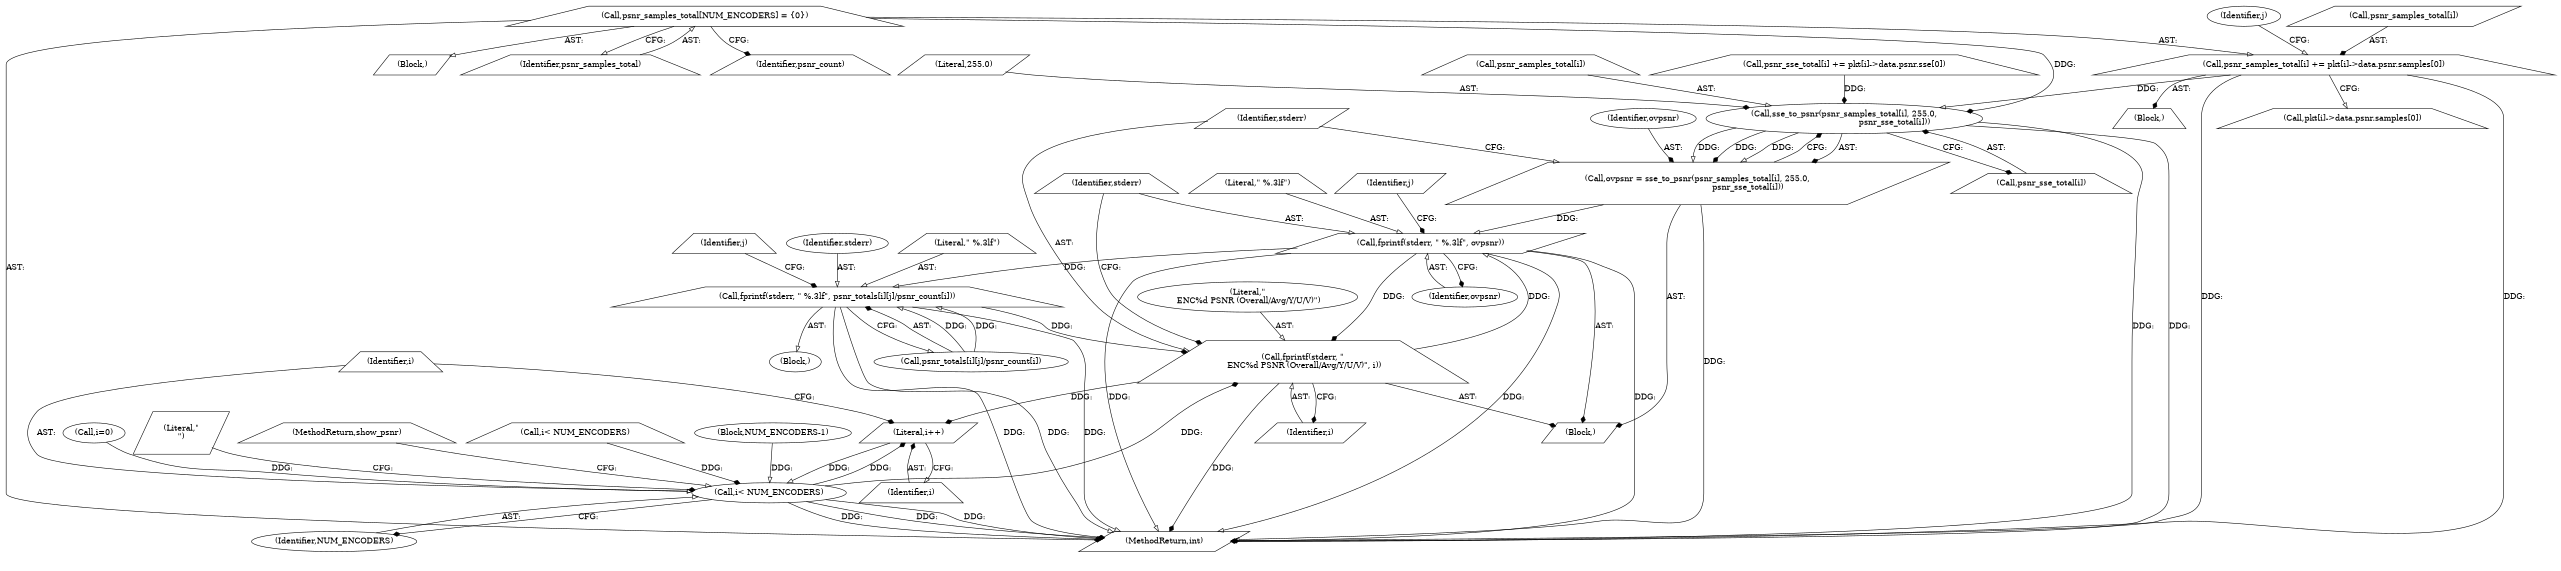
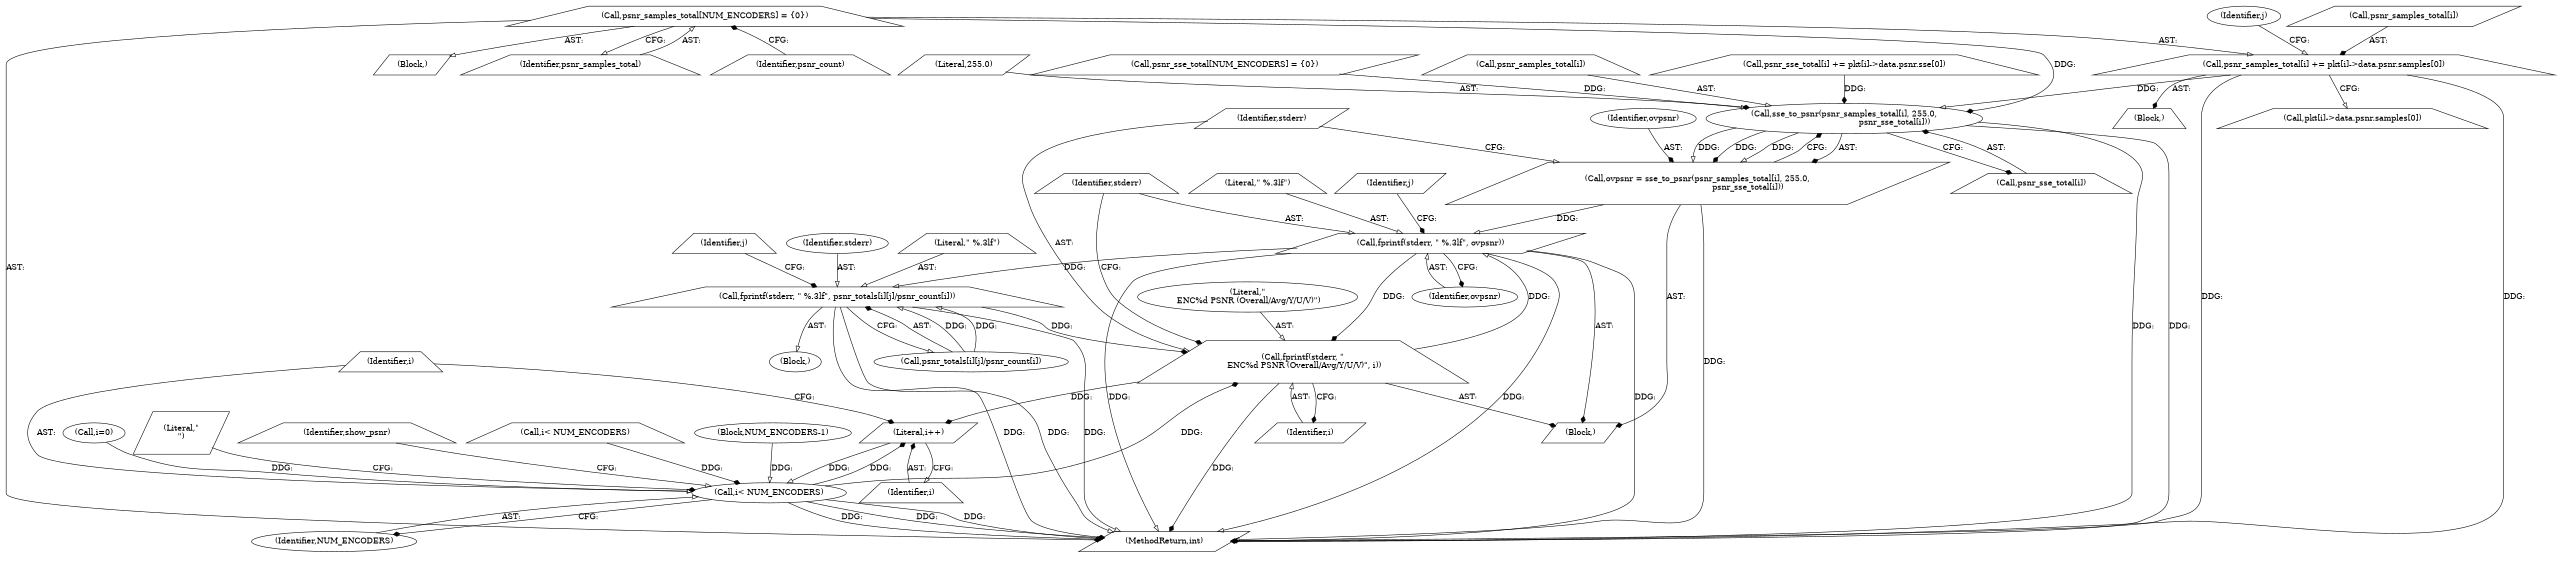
(725, 42) -> (762, 41)
none -> (1225, 65)
(347, 433) -> (347, 433)
